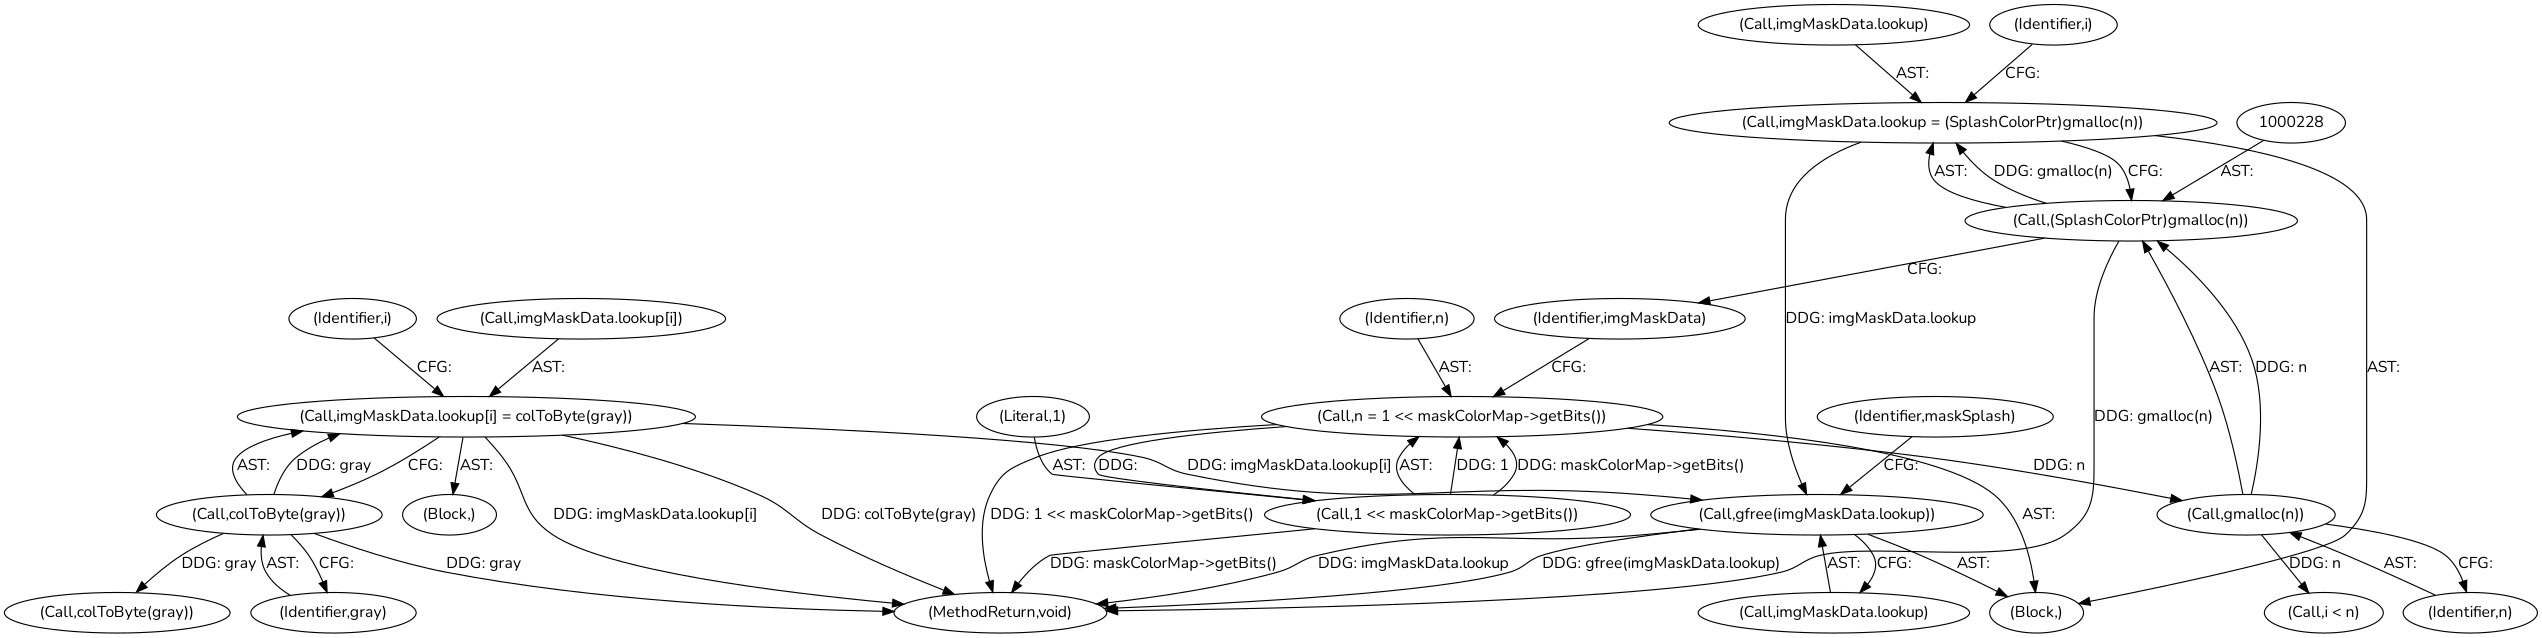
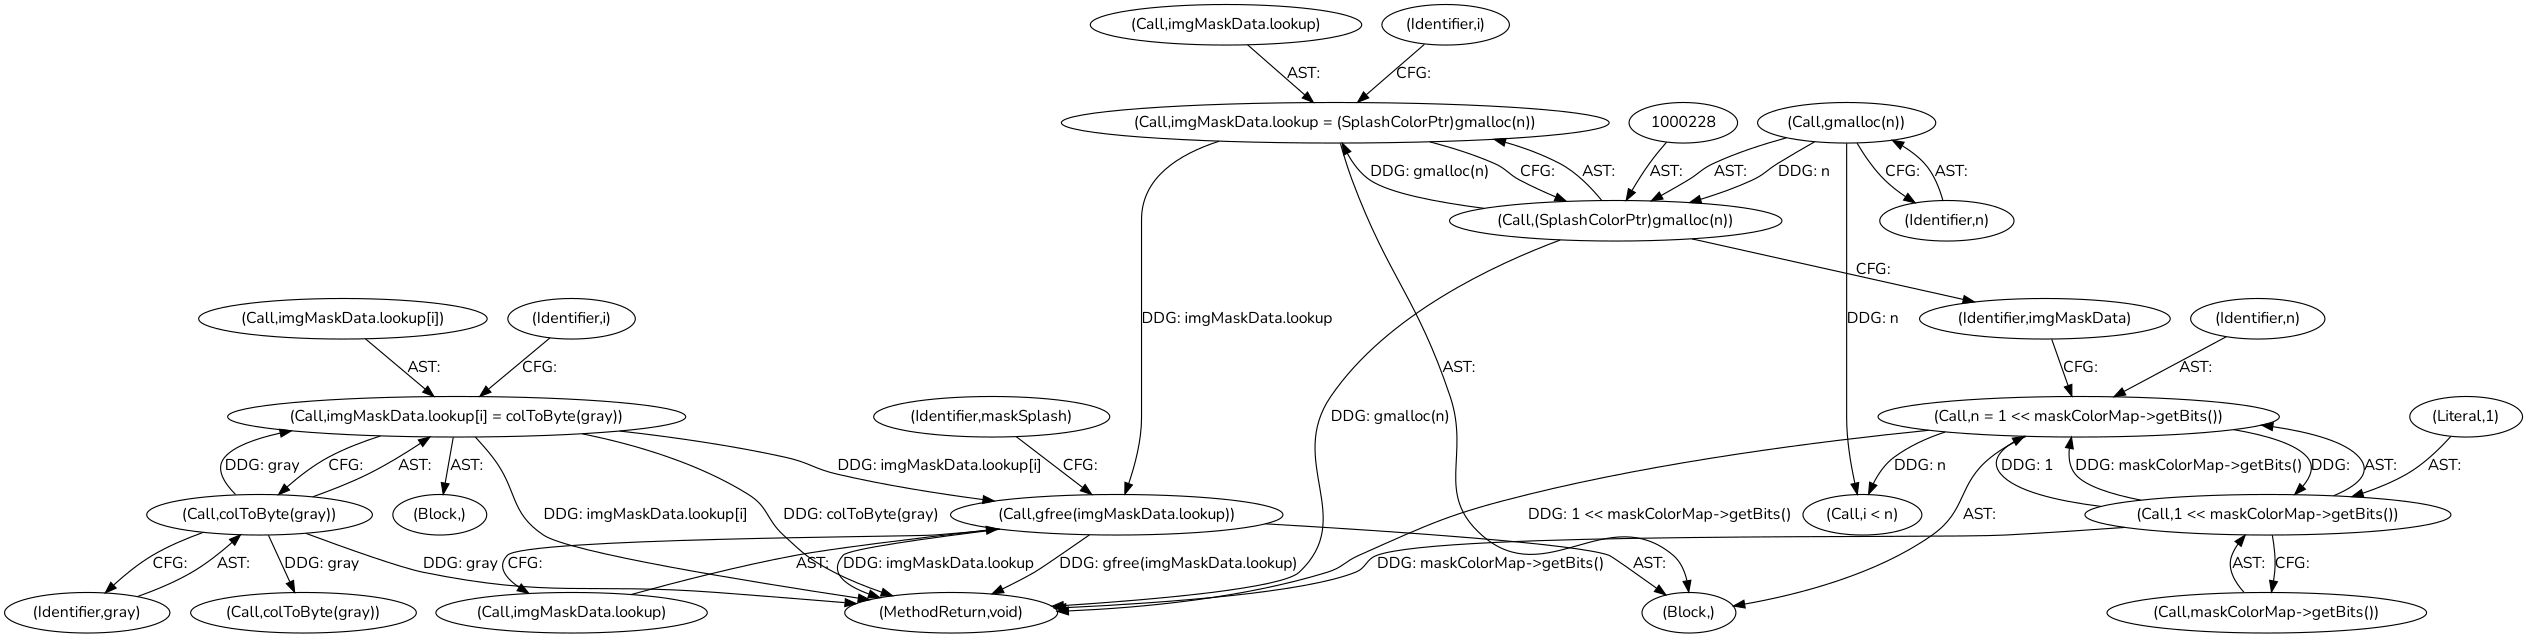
(1928, 457) -> (1904, 451)
none -> (2267, 613)
